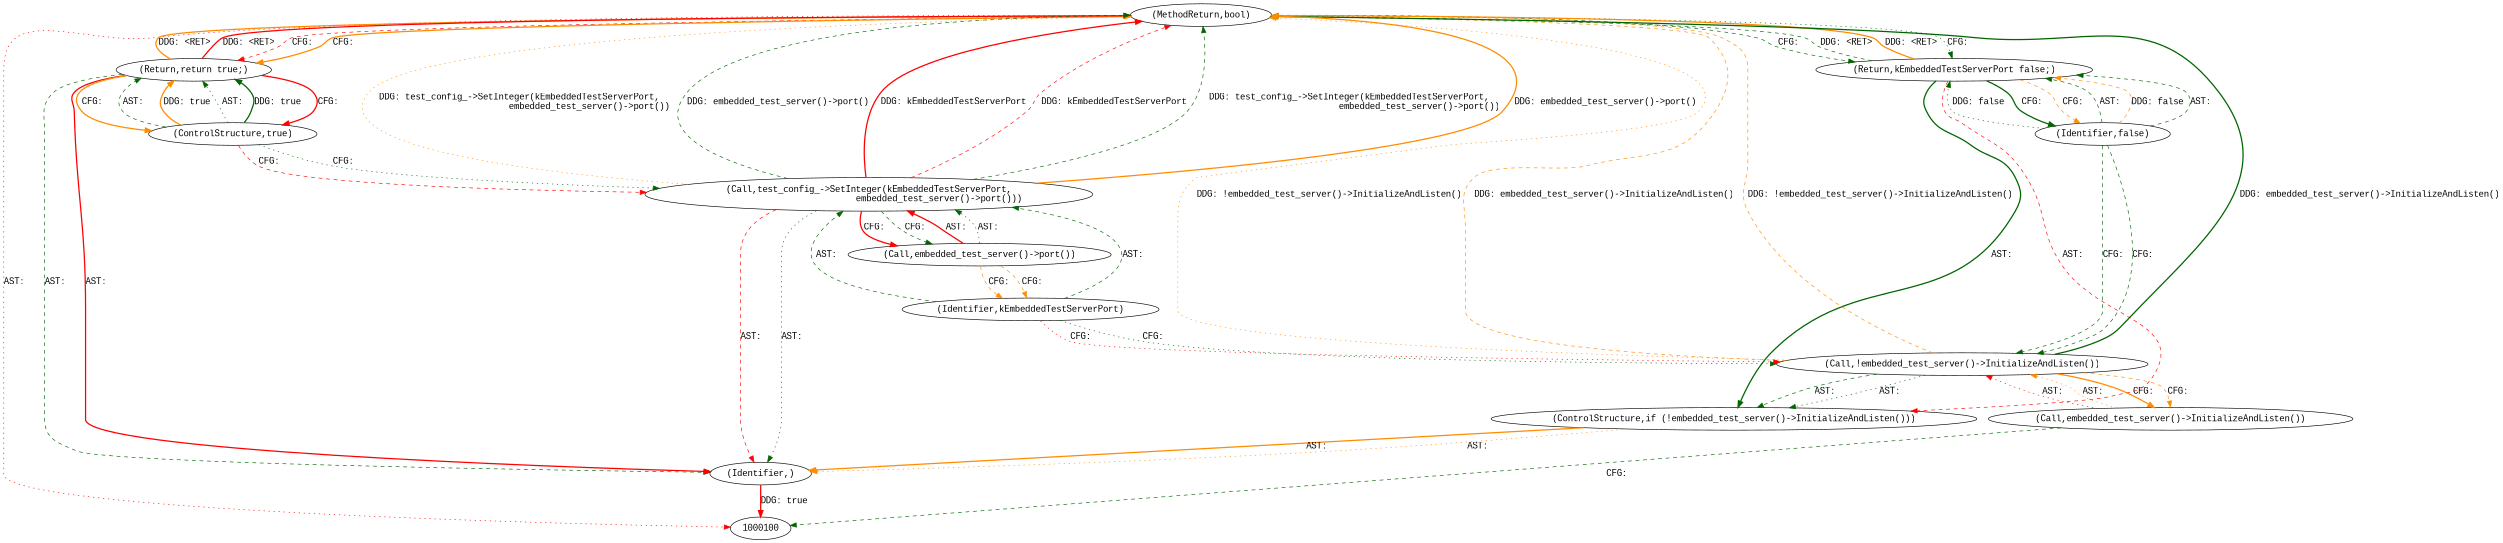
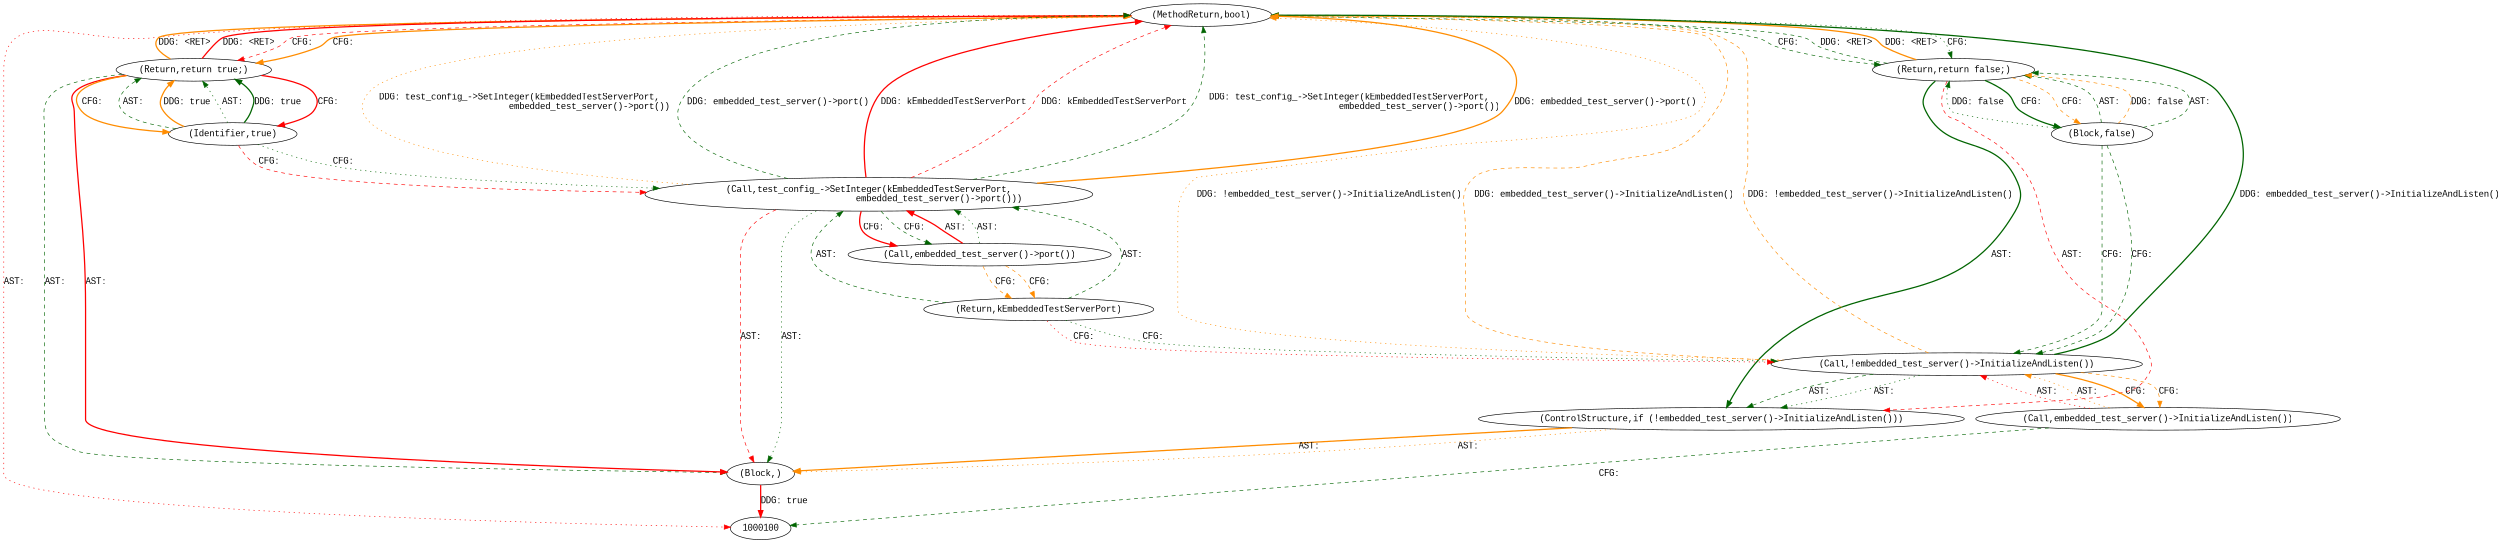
(1954, 70) -> (1954, 70)
(233, 134) -> (233, 134)
(2103, 134) -> (2102, 134)
(1031, 309) -> (1039, 309)
(761, 474) -> (761, 474)
